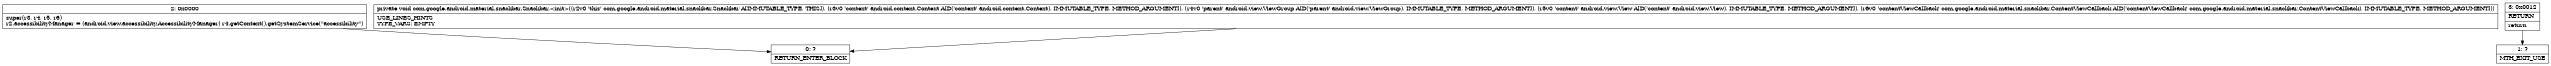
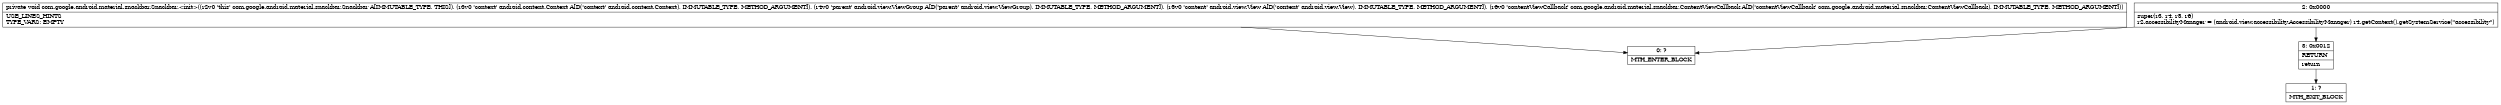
none -> (2316, 32)
(810, 58) -> (1661, 60)
(2522, 58) -> (2316, 97)
